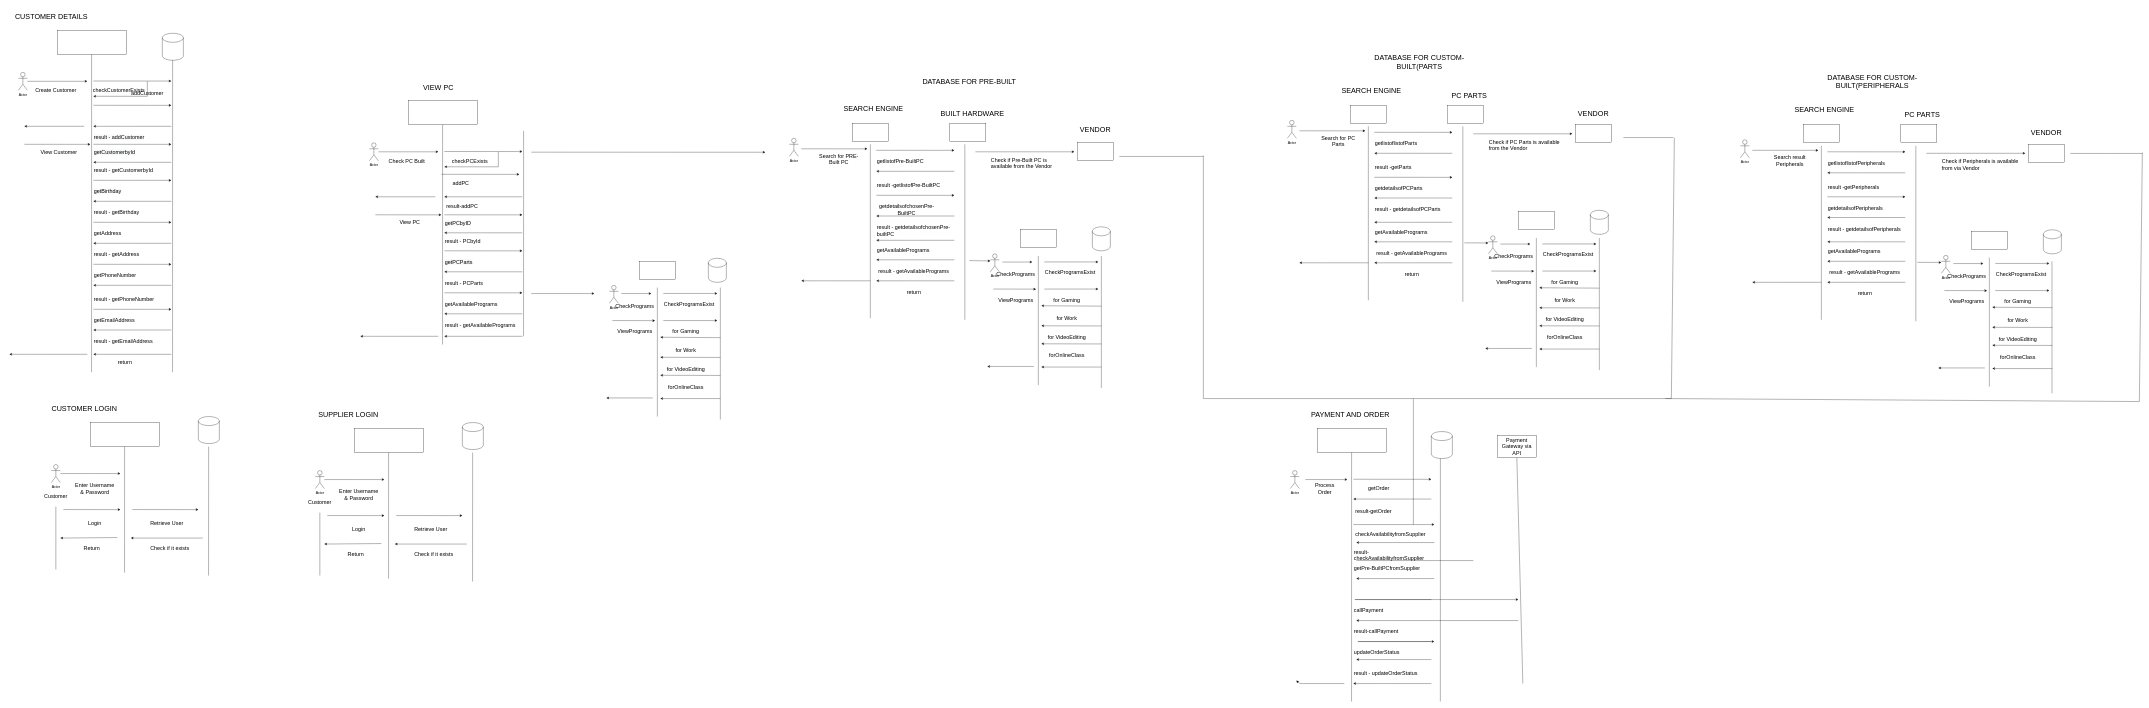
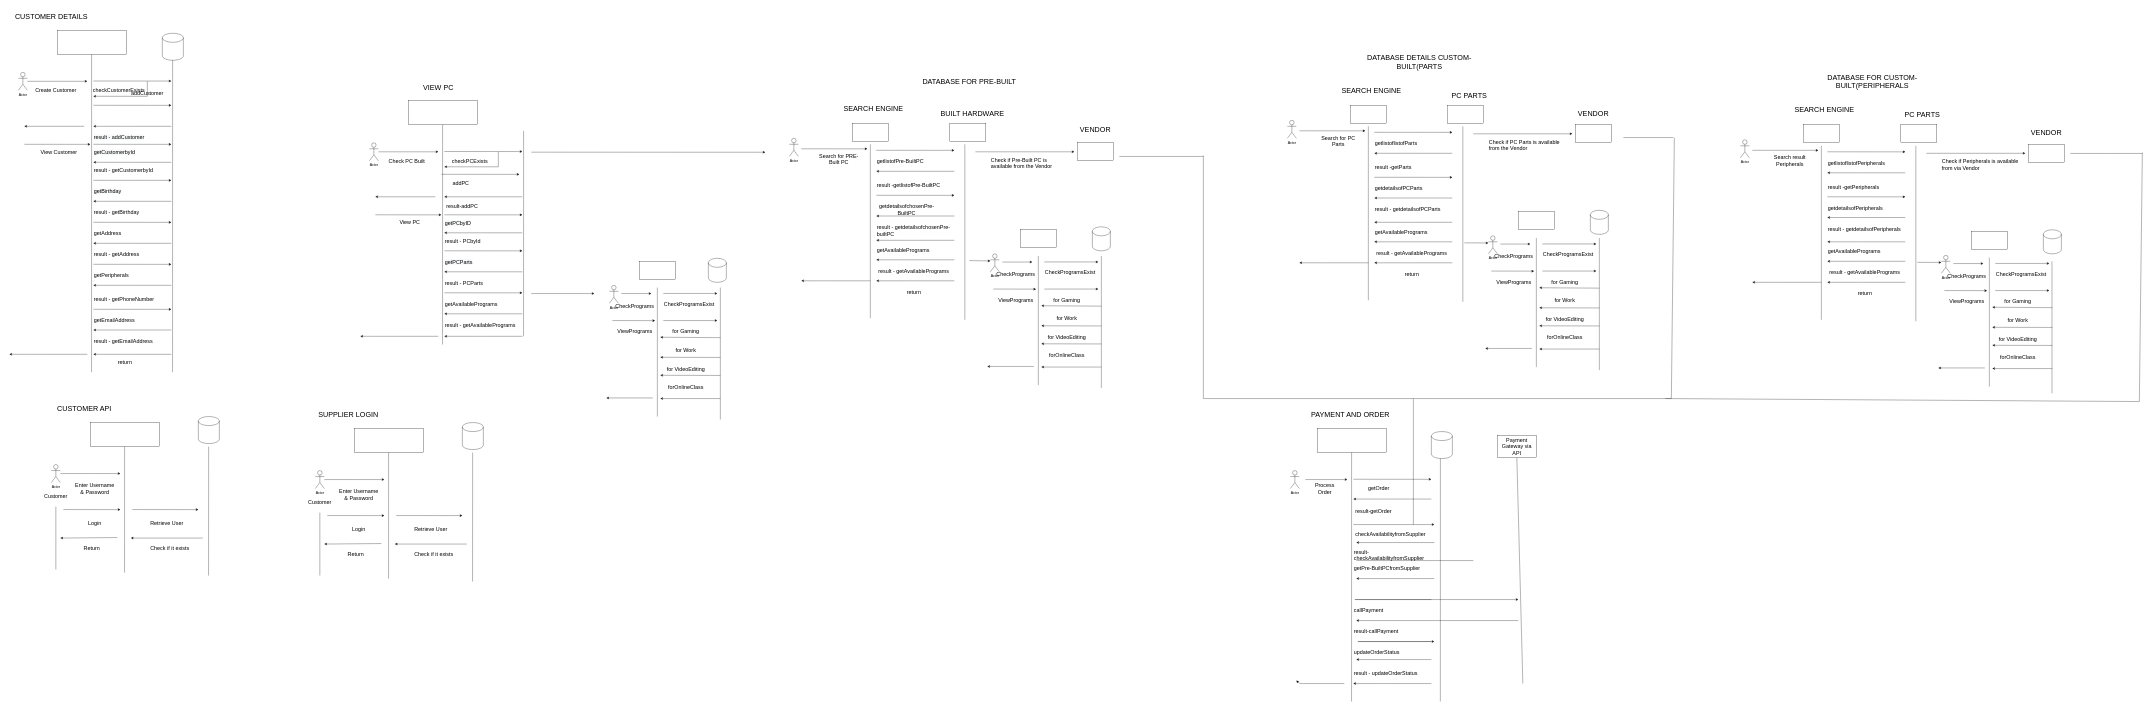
(1419, 62) -> (1419, 62)
(108, 275) -> (107, 275)
(84, 409) -> (84, 409)
